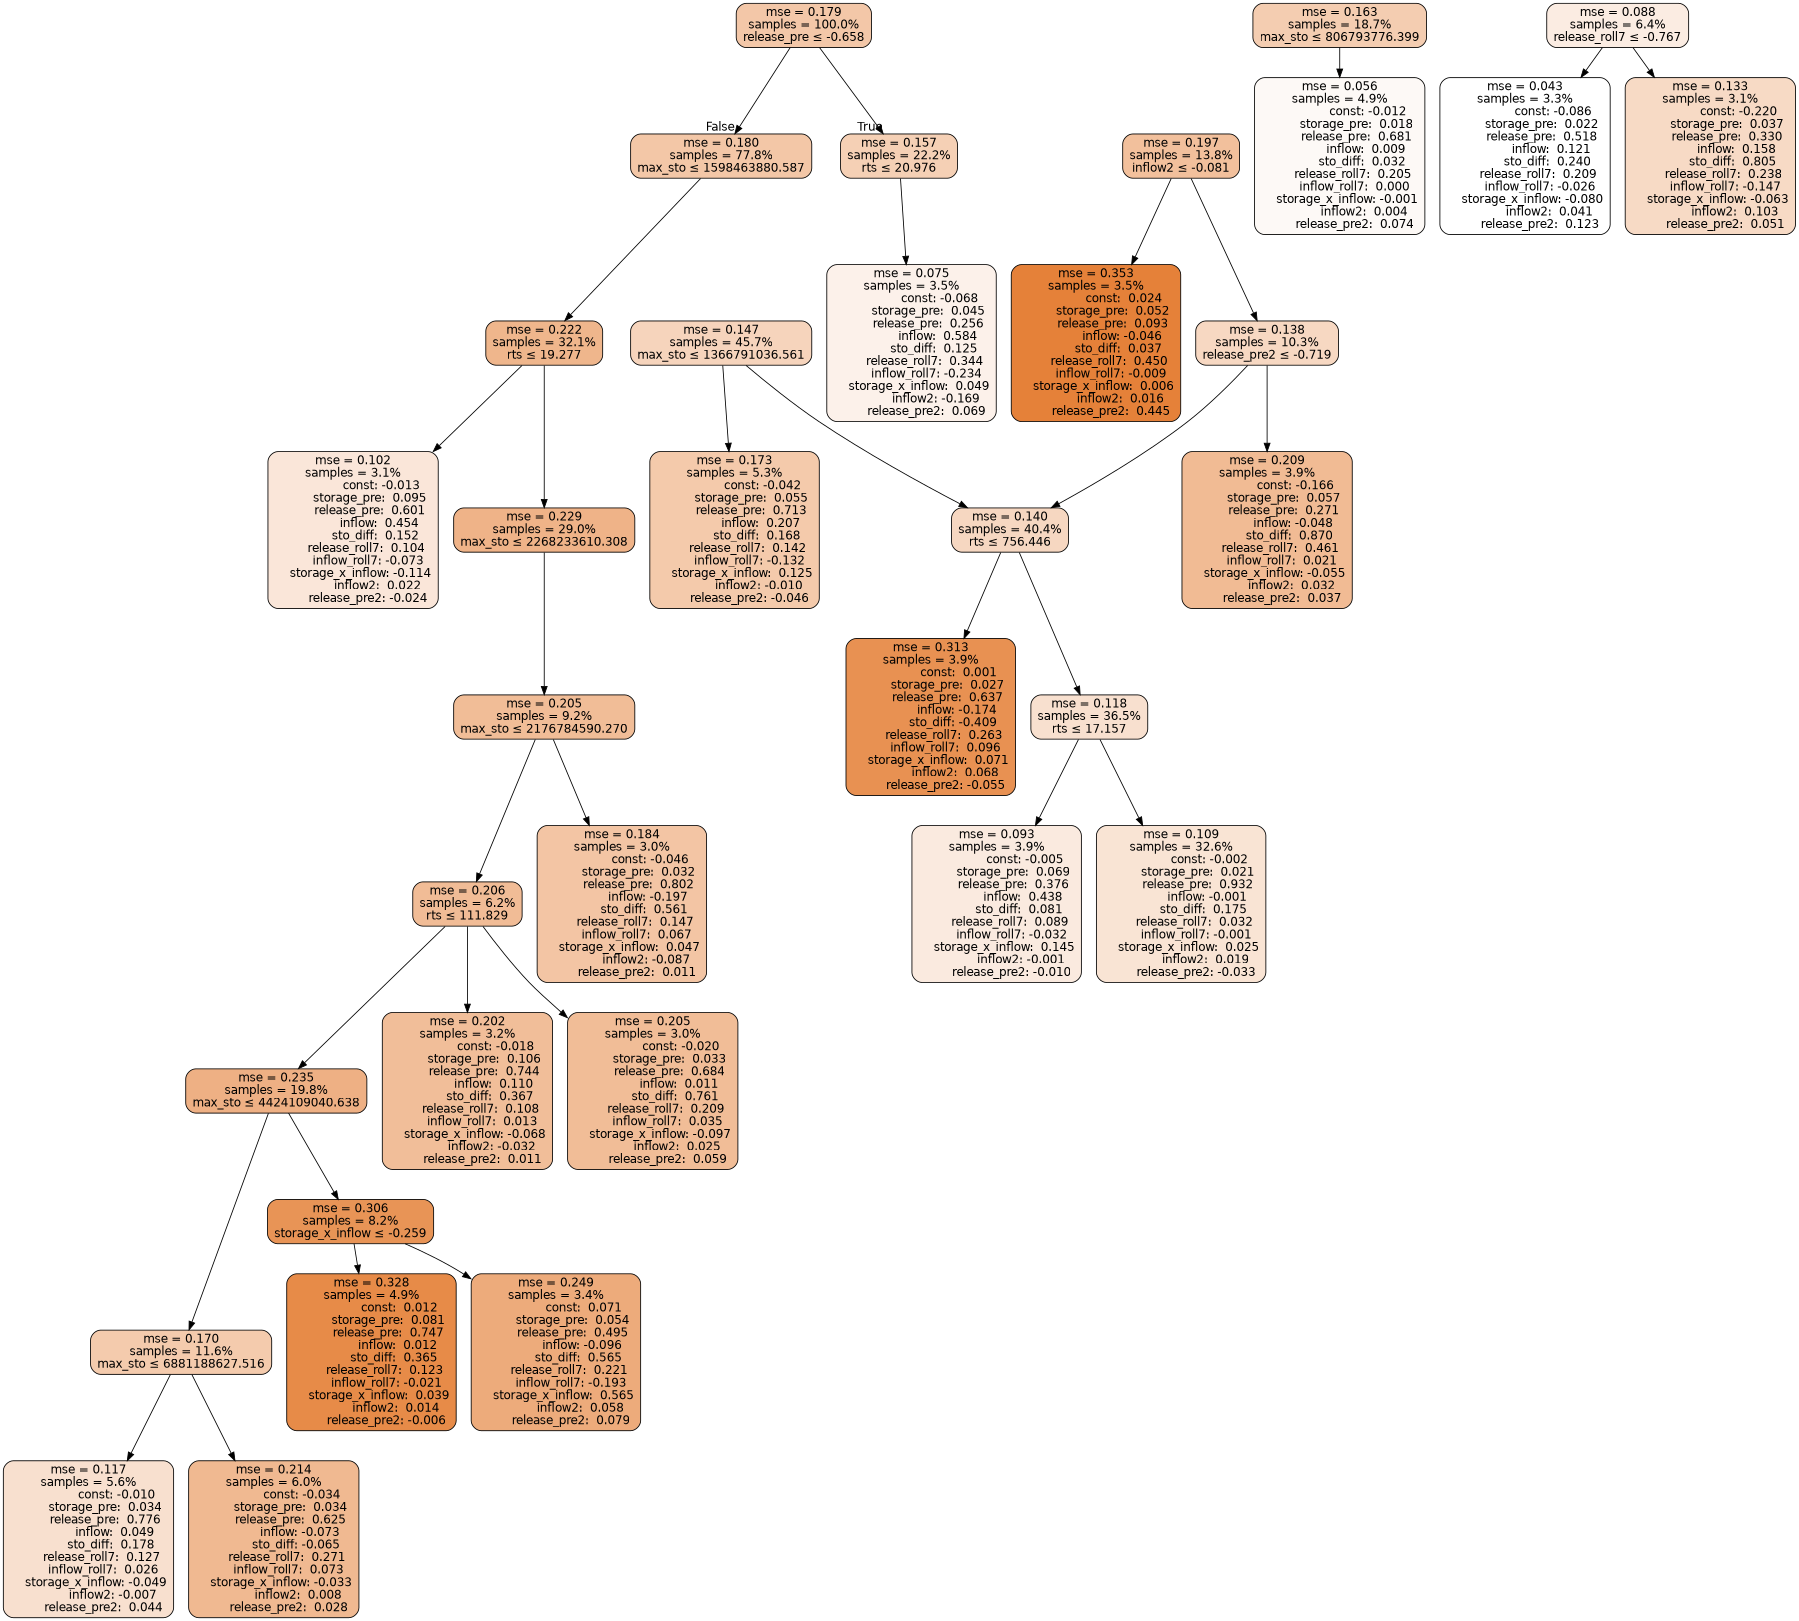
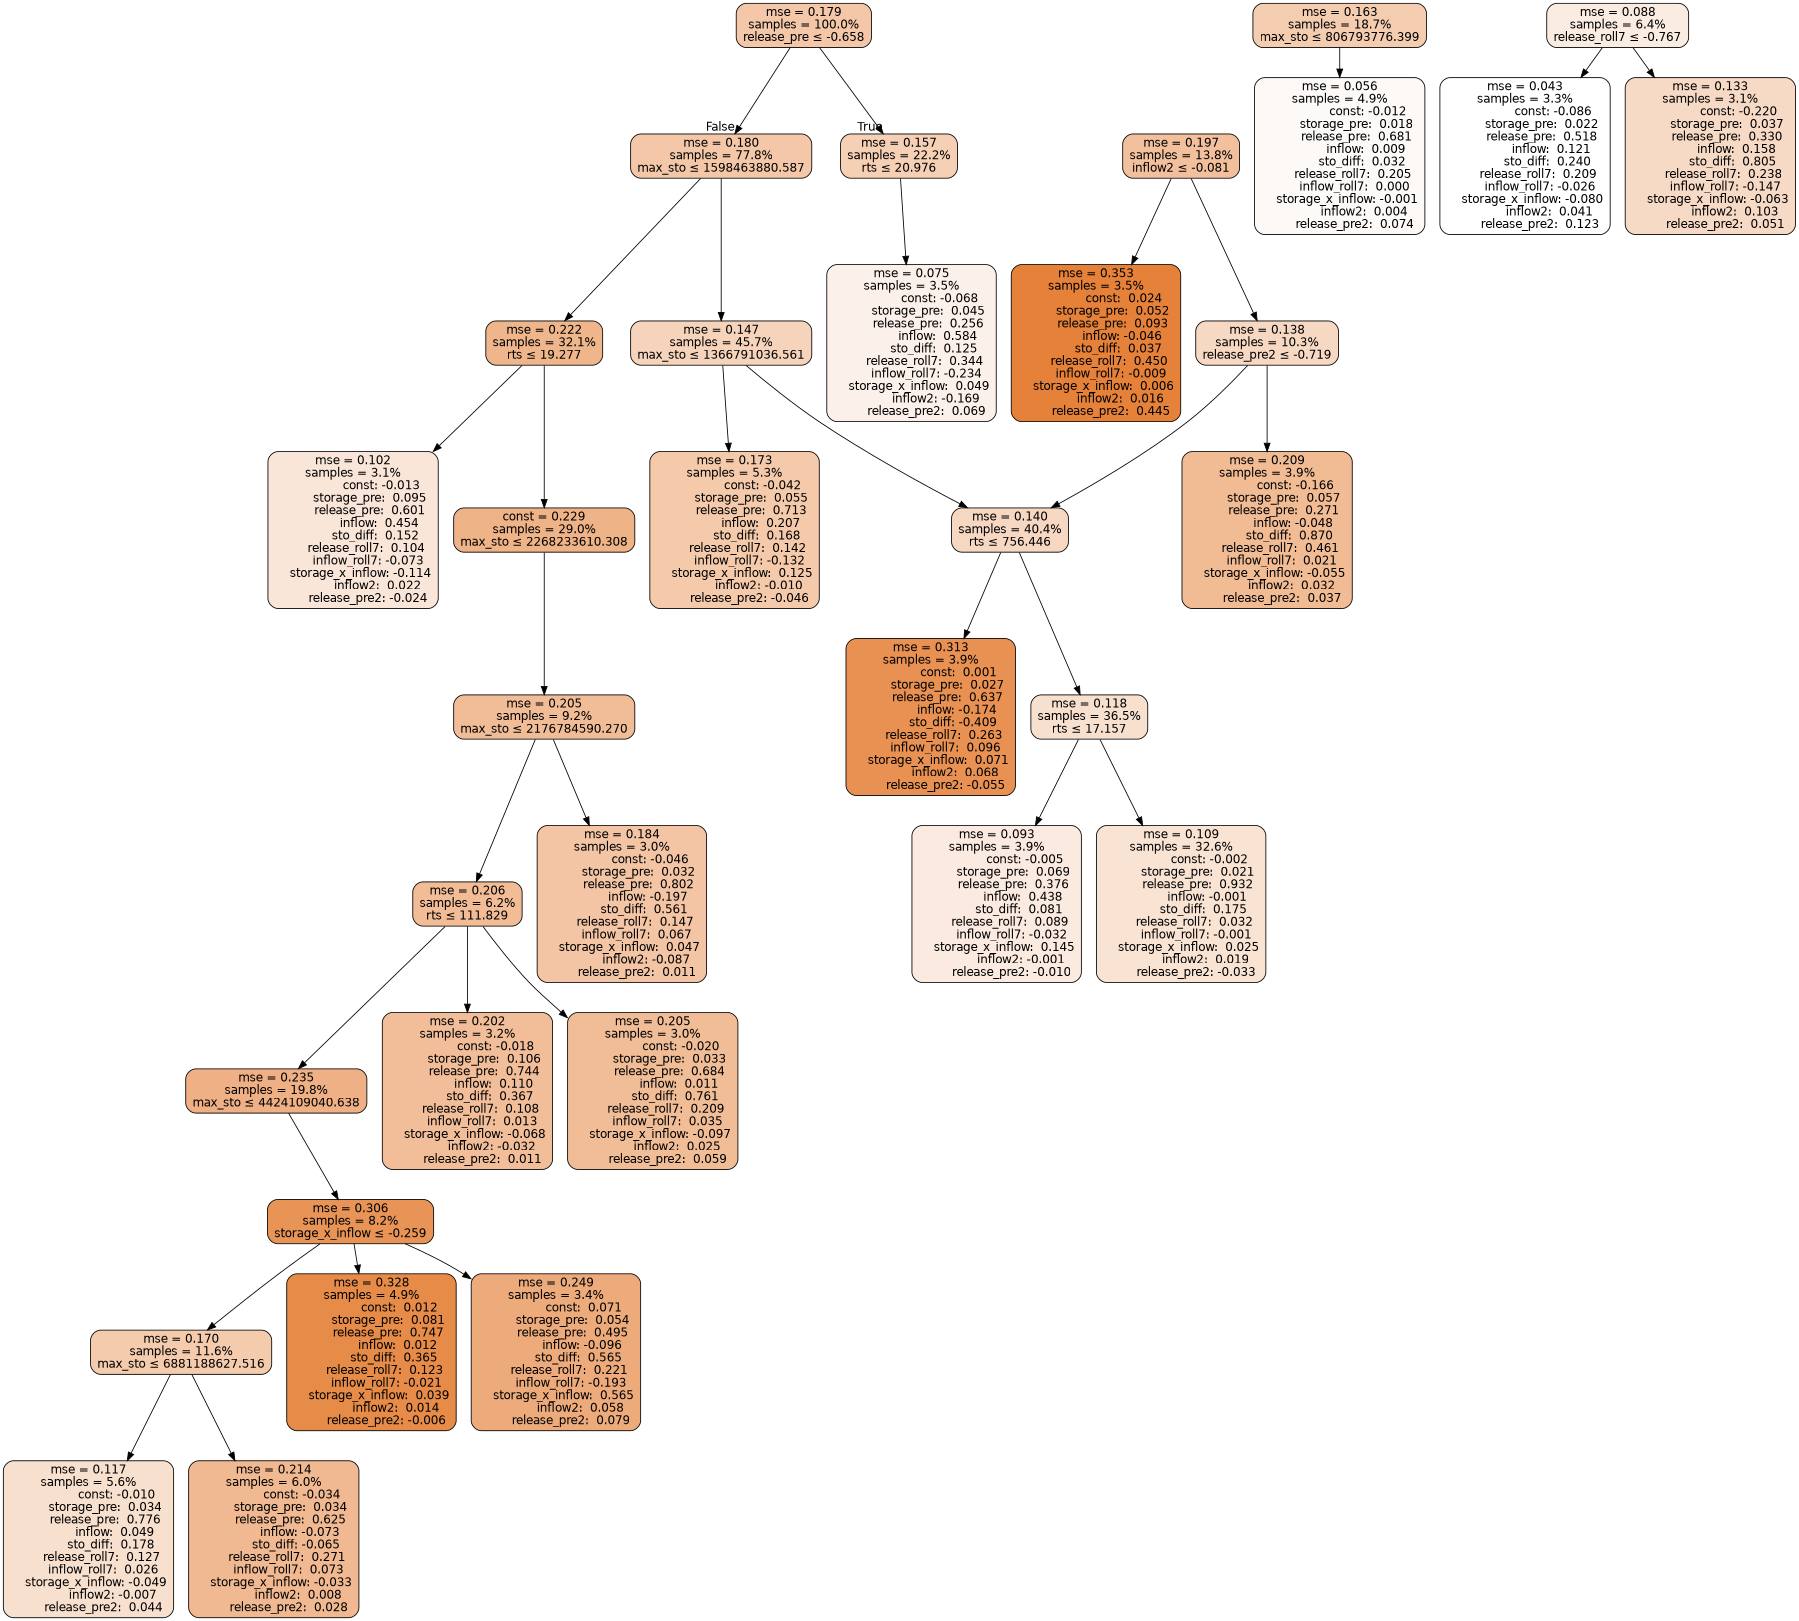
none -> (721, 245)
(544, 530) -> (544, 530)
(230, 1218) -> (266, 1283)
